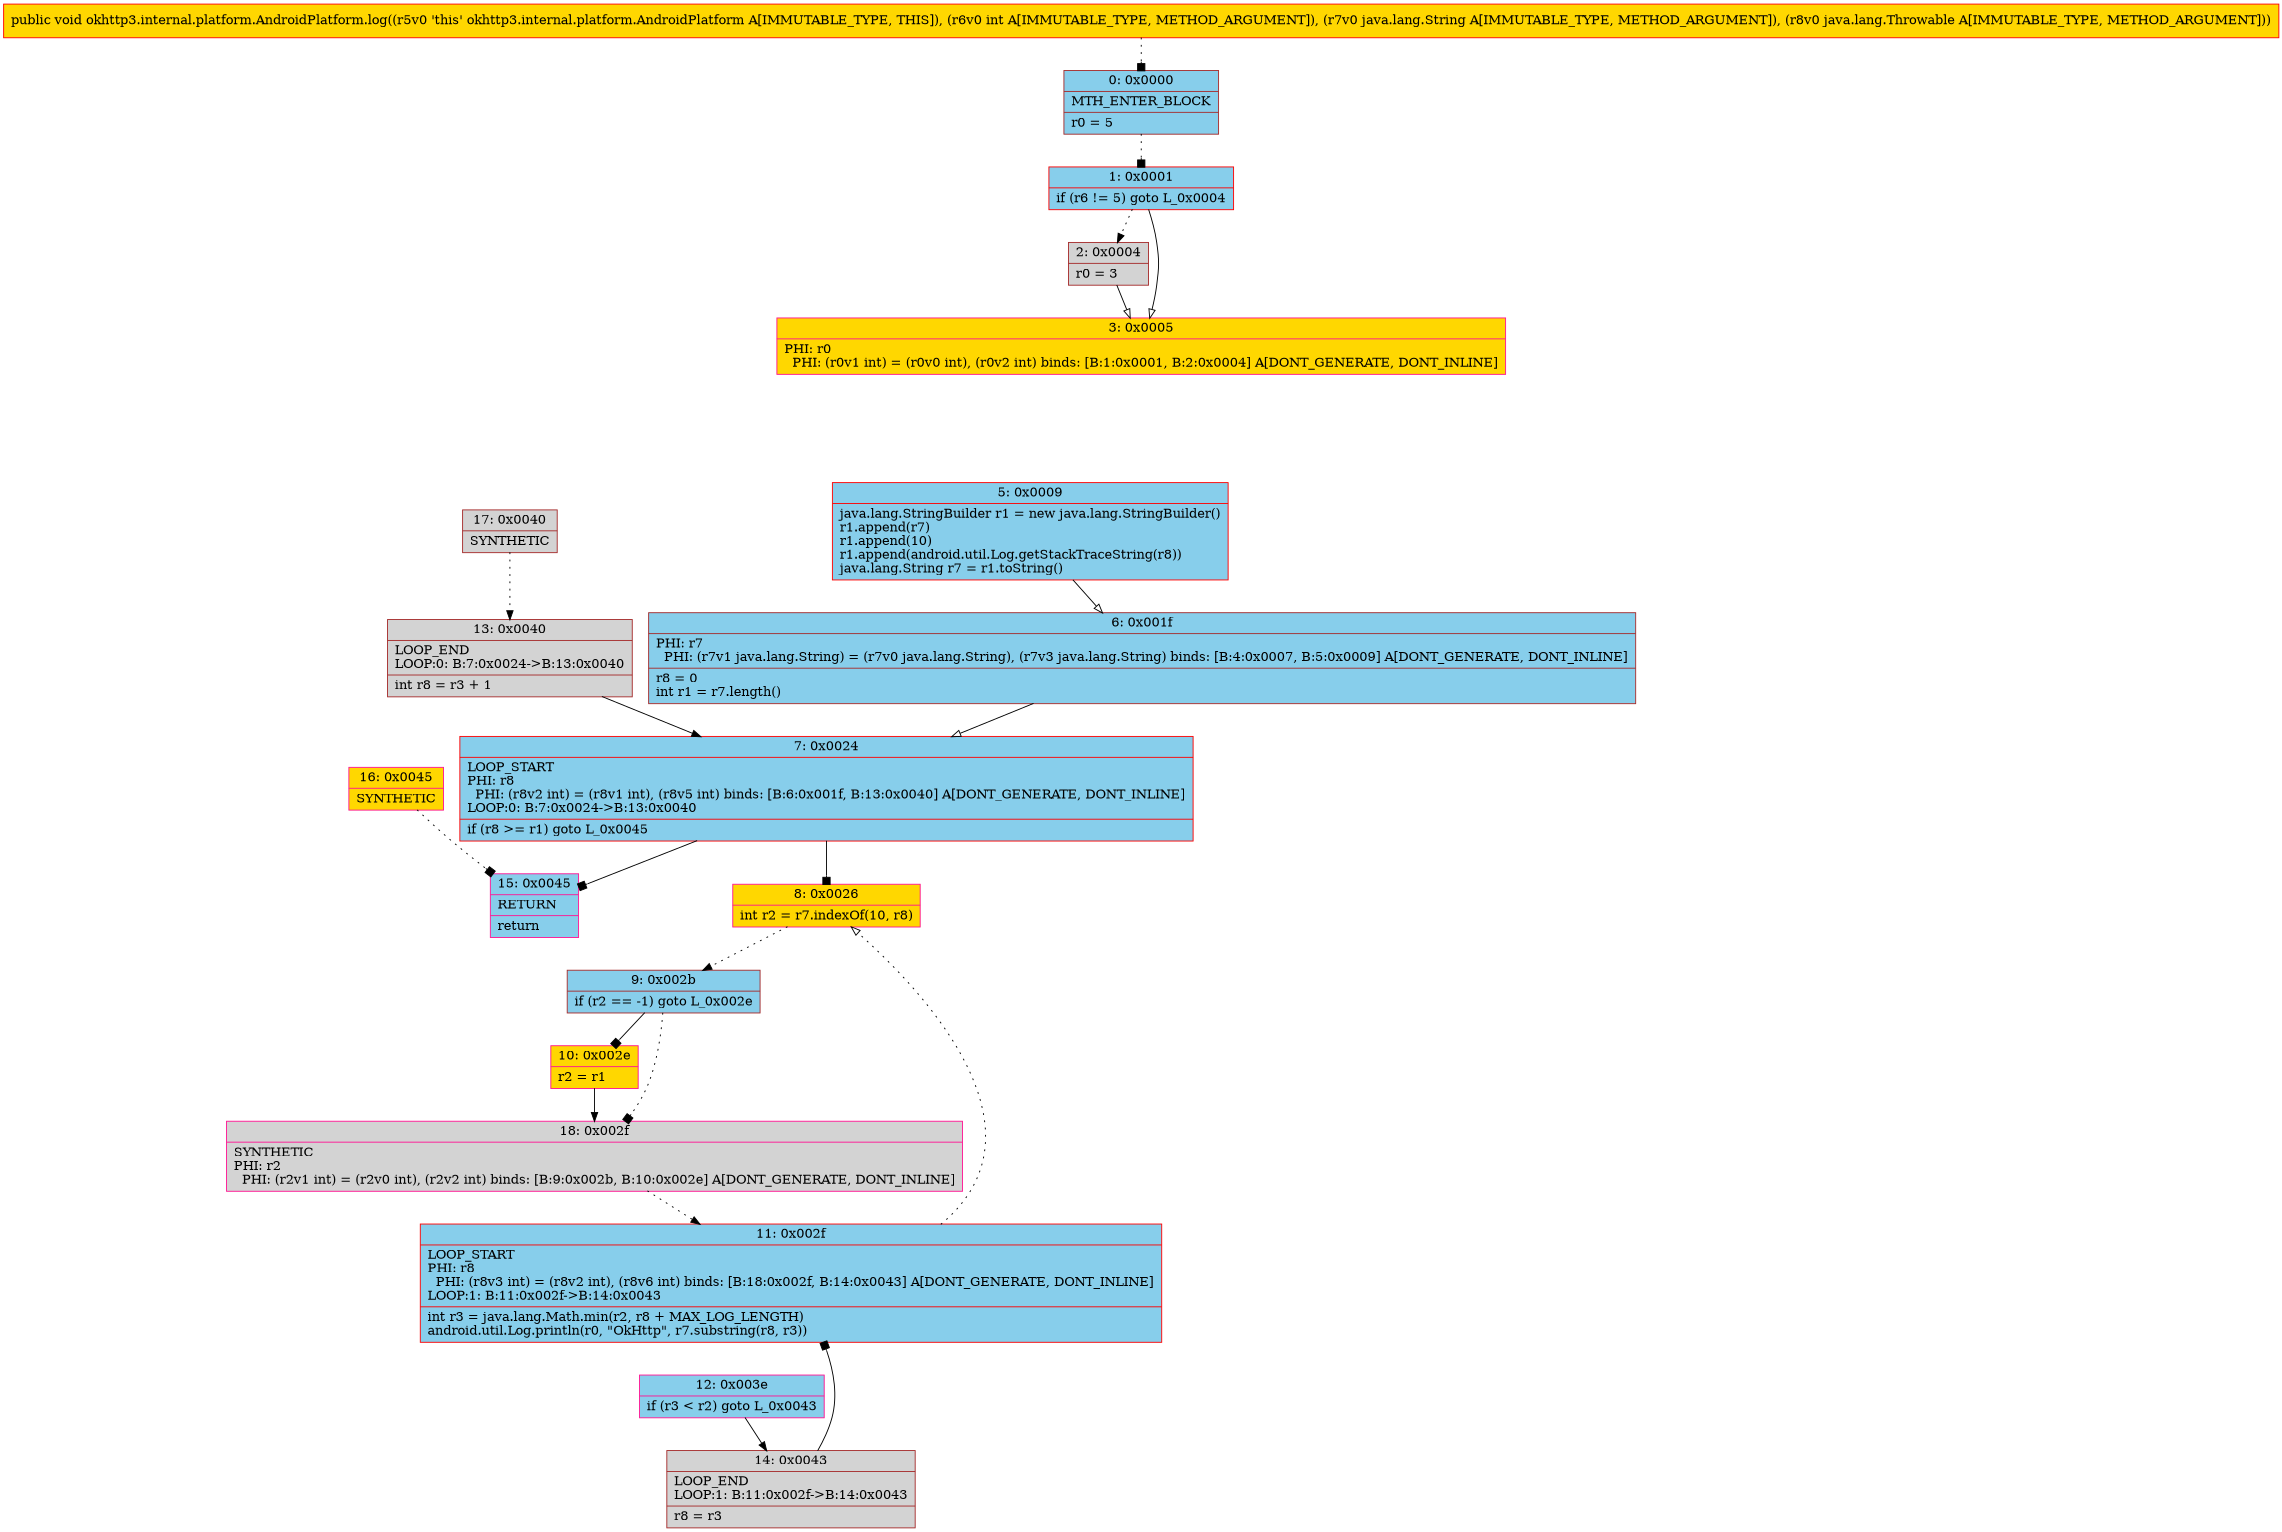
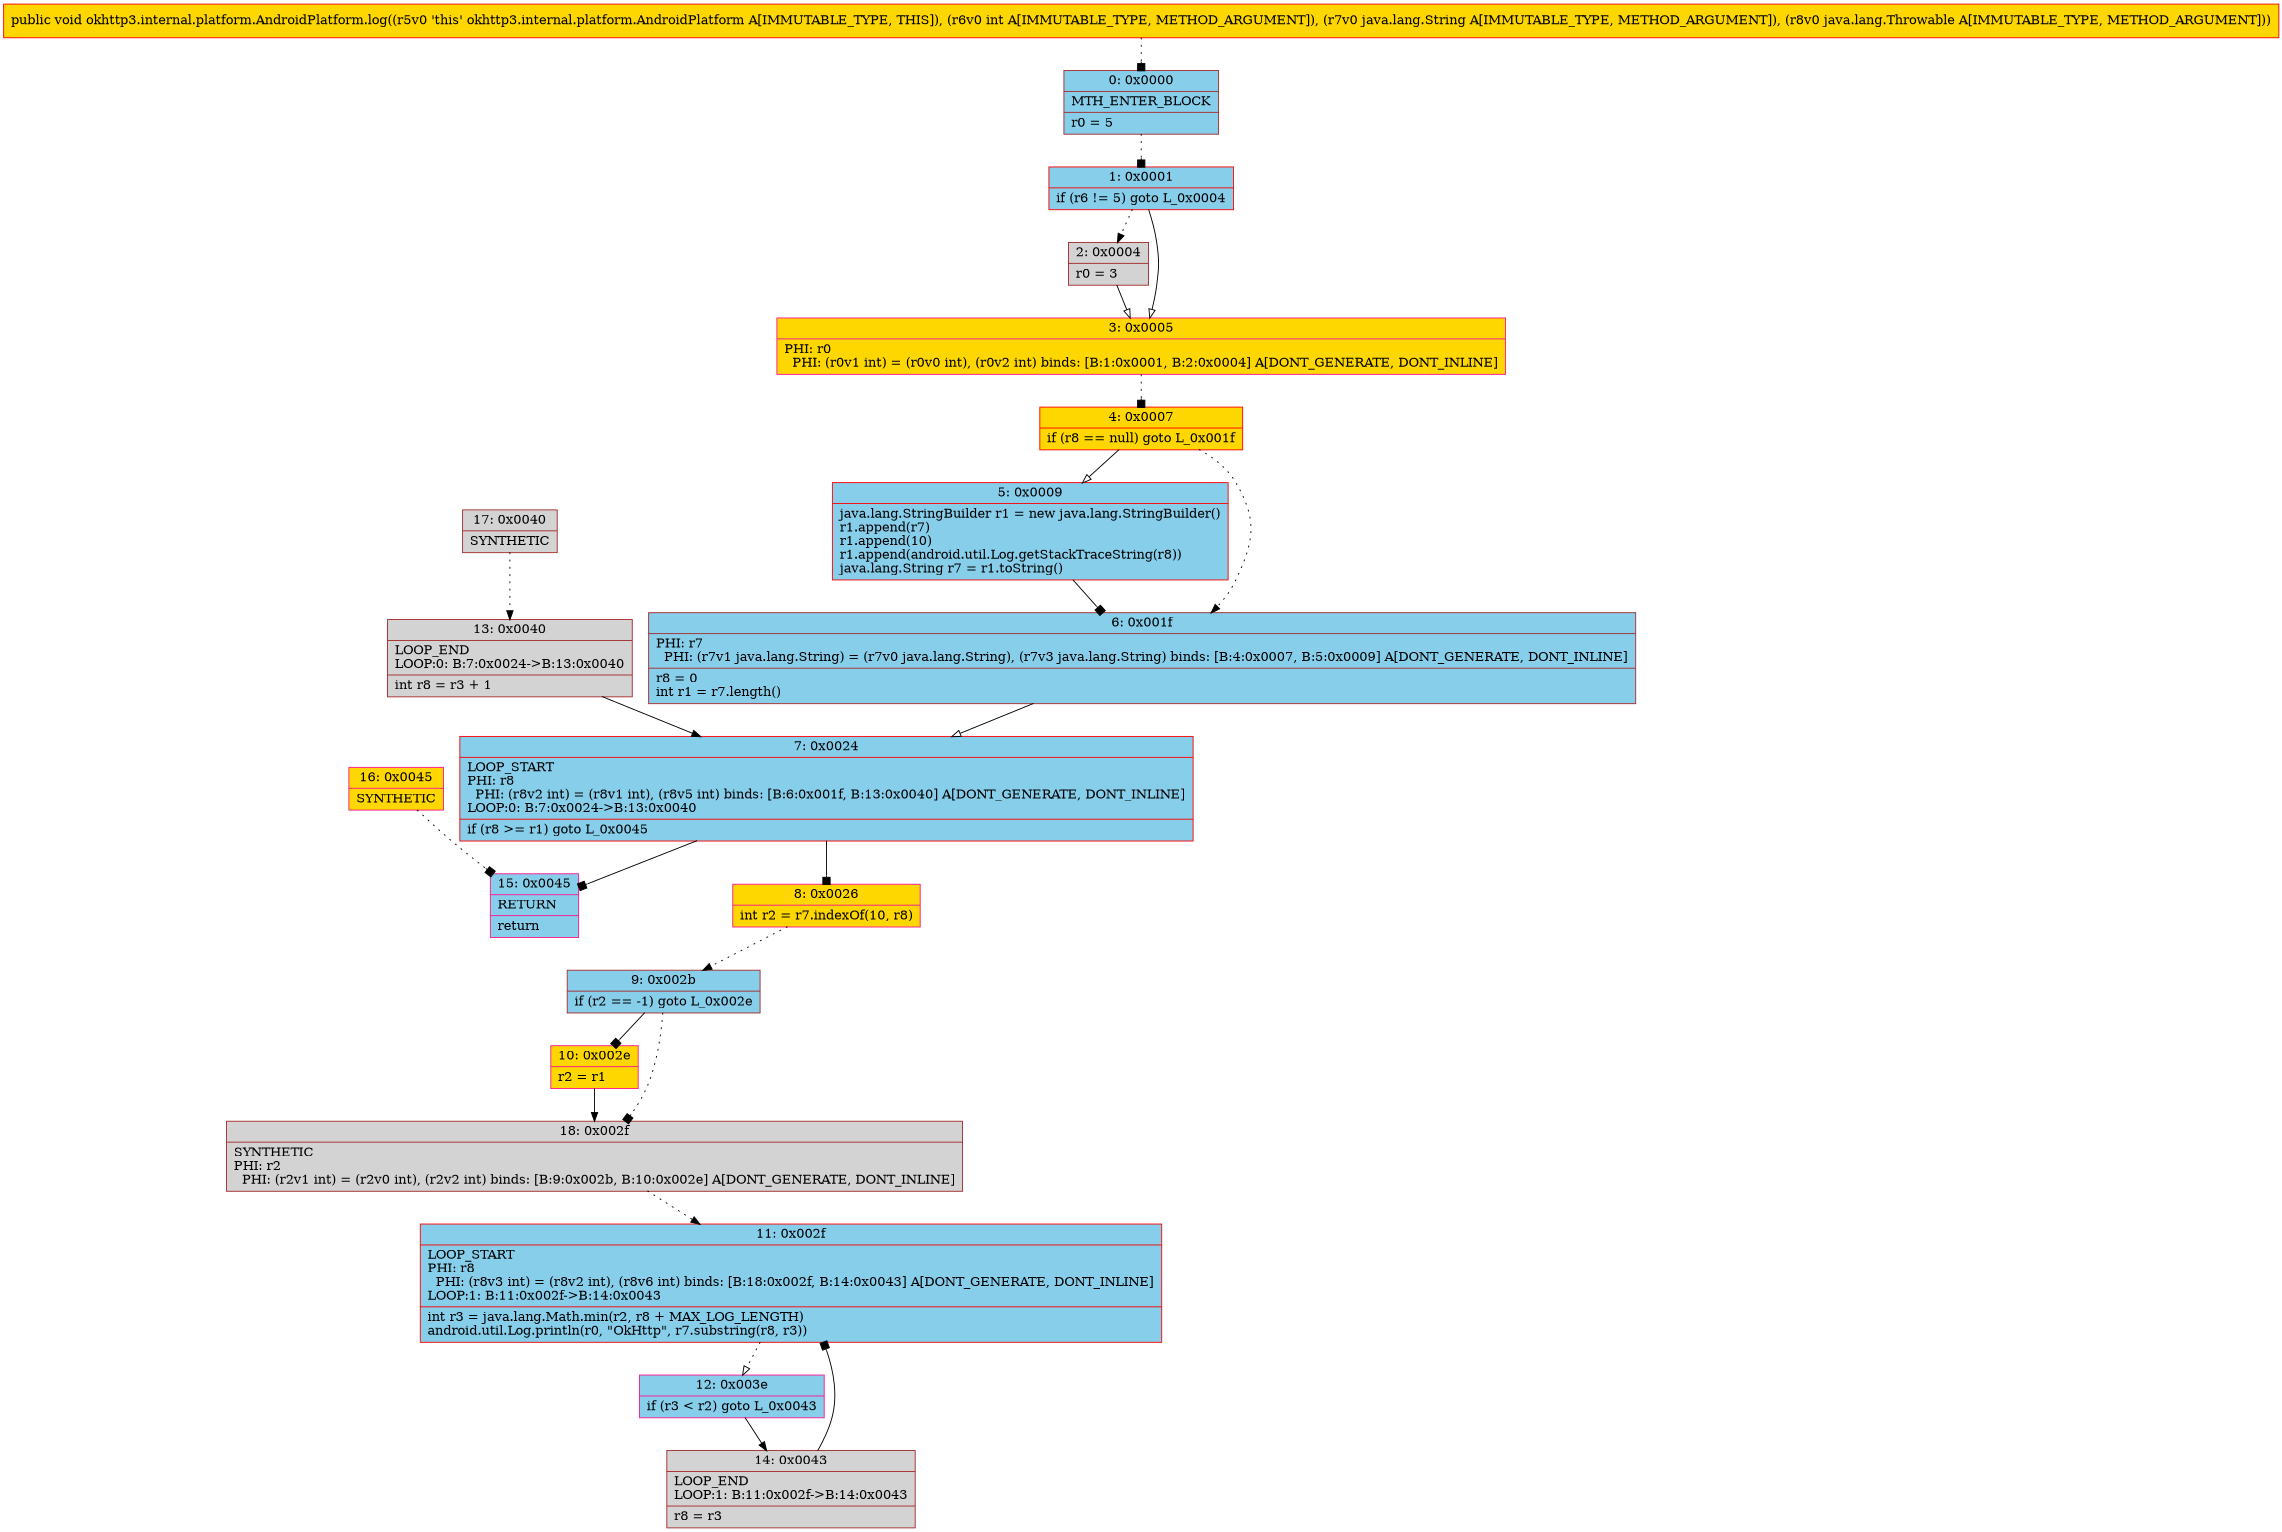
none -> (1141, 428)
(1085, 593) -> (1085, 593)
(967, 1067) -> (754, 1355)
(595, 1156) -> (595, 1156)
